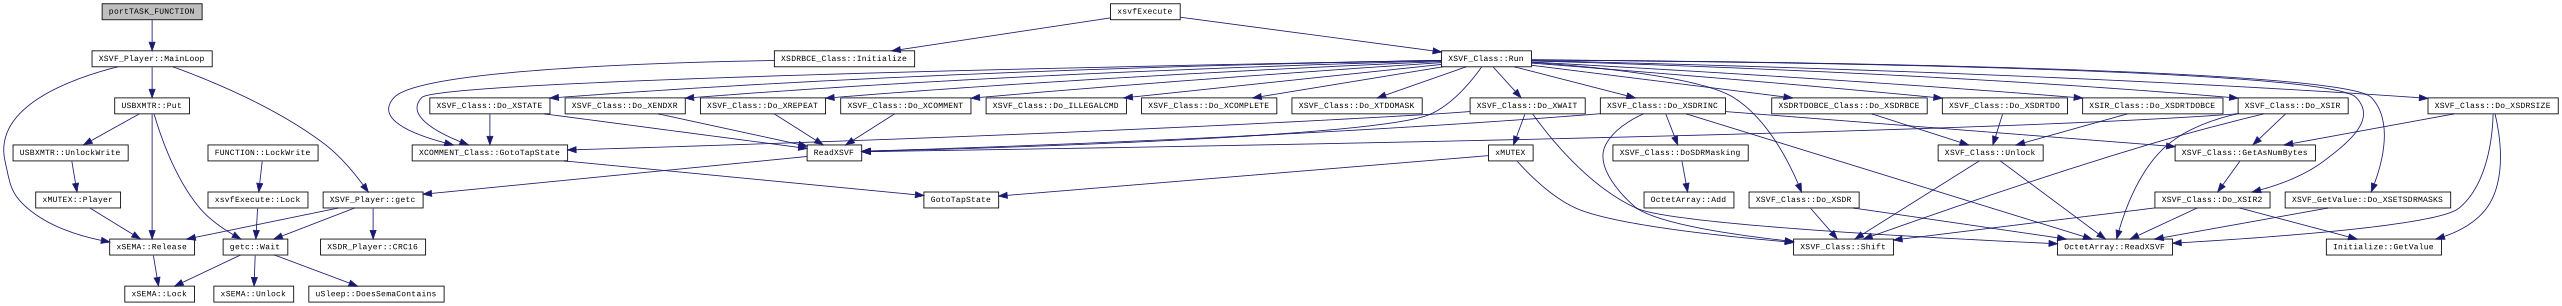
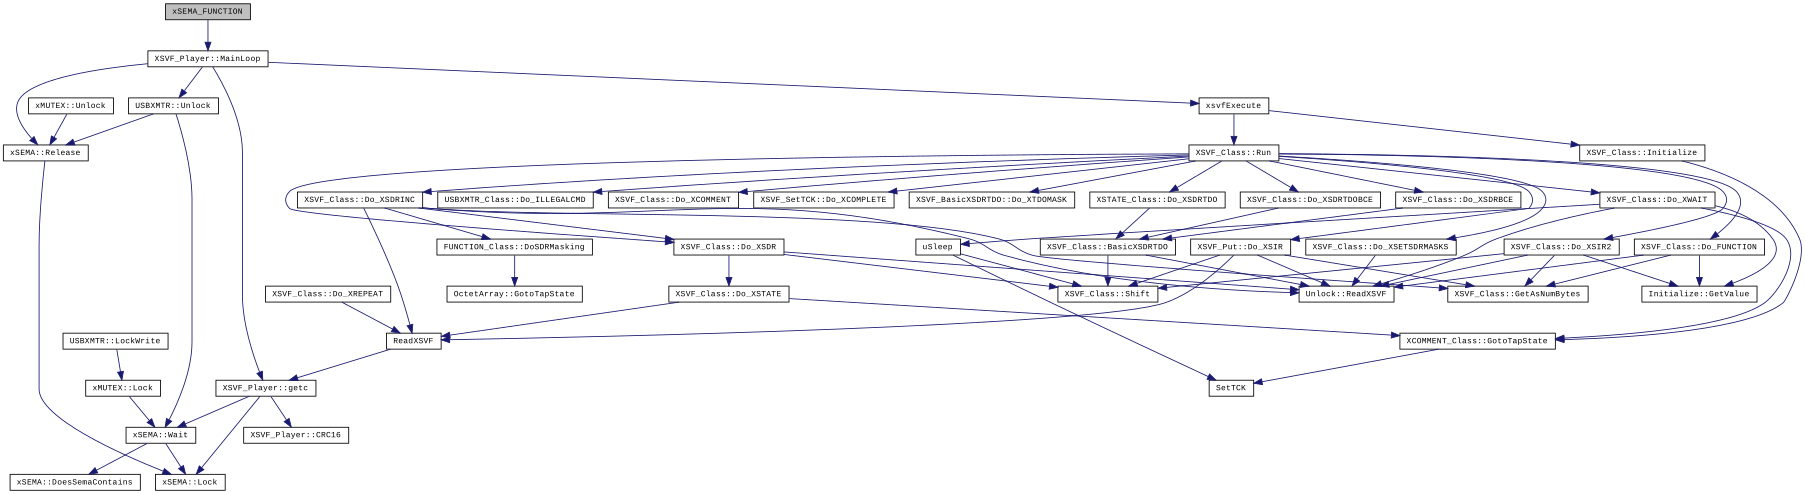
(152, 12) -> (208, 12)
(844, 59) -> (1642, 153)
(897, 72) -> none
(1138, 77) -> none
(889, 78) -> (729, 266)
none -> (729, 83)
(152, 106) -> (174, 106)
(625, 106) -> none
(1056, 106) -> (516, 200)
(1209, 106) -> (824, 200)
(1357, 106) -> (992, 200)
(1849, 106) -> (1458, 200)
(2005, 106) -> (1157, 200)
(2153, 106) -> (1310, 200)
(2293, 106) -> (1241, 247)
(2493, 106) -> (1699, 247)
(874, 127) -> none
(1186, 140) -> none
(71, 153) -> none
(263, 153) -> (116, 341)
(1511, 153) -> (938, 247)
(1681, 153) -> (515, 247)
(1991, 153) -> (1108, 247)
(2231, 173) -> (1548, 262)
(78, 200) -> (71, 106)
(258, 200) -> (123, 388)
(961, 200) -> (1231, 388)
(1689, 200) -> (515, 294)
(2368, 200) -> (1381, 247)
(1669, 221) -> (542, 223)
(267, 223) -> (231, 432)
none -> (1773, 239)
(255, 247) -> (161, 435)
(373, 247) -> (296, 435)
(2115, 247) -> (1347, 294)
(254, 294) -> none
(376, 294) -> (75, 482)
